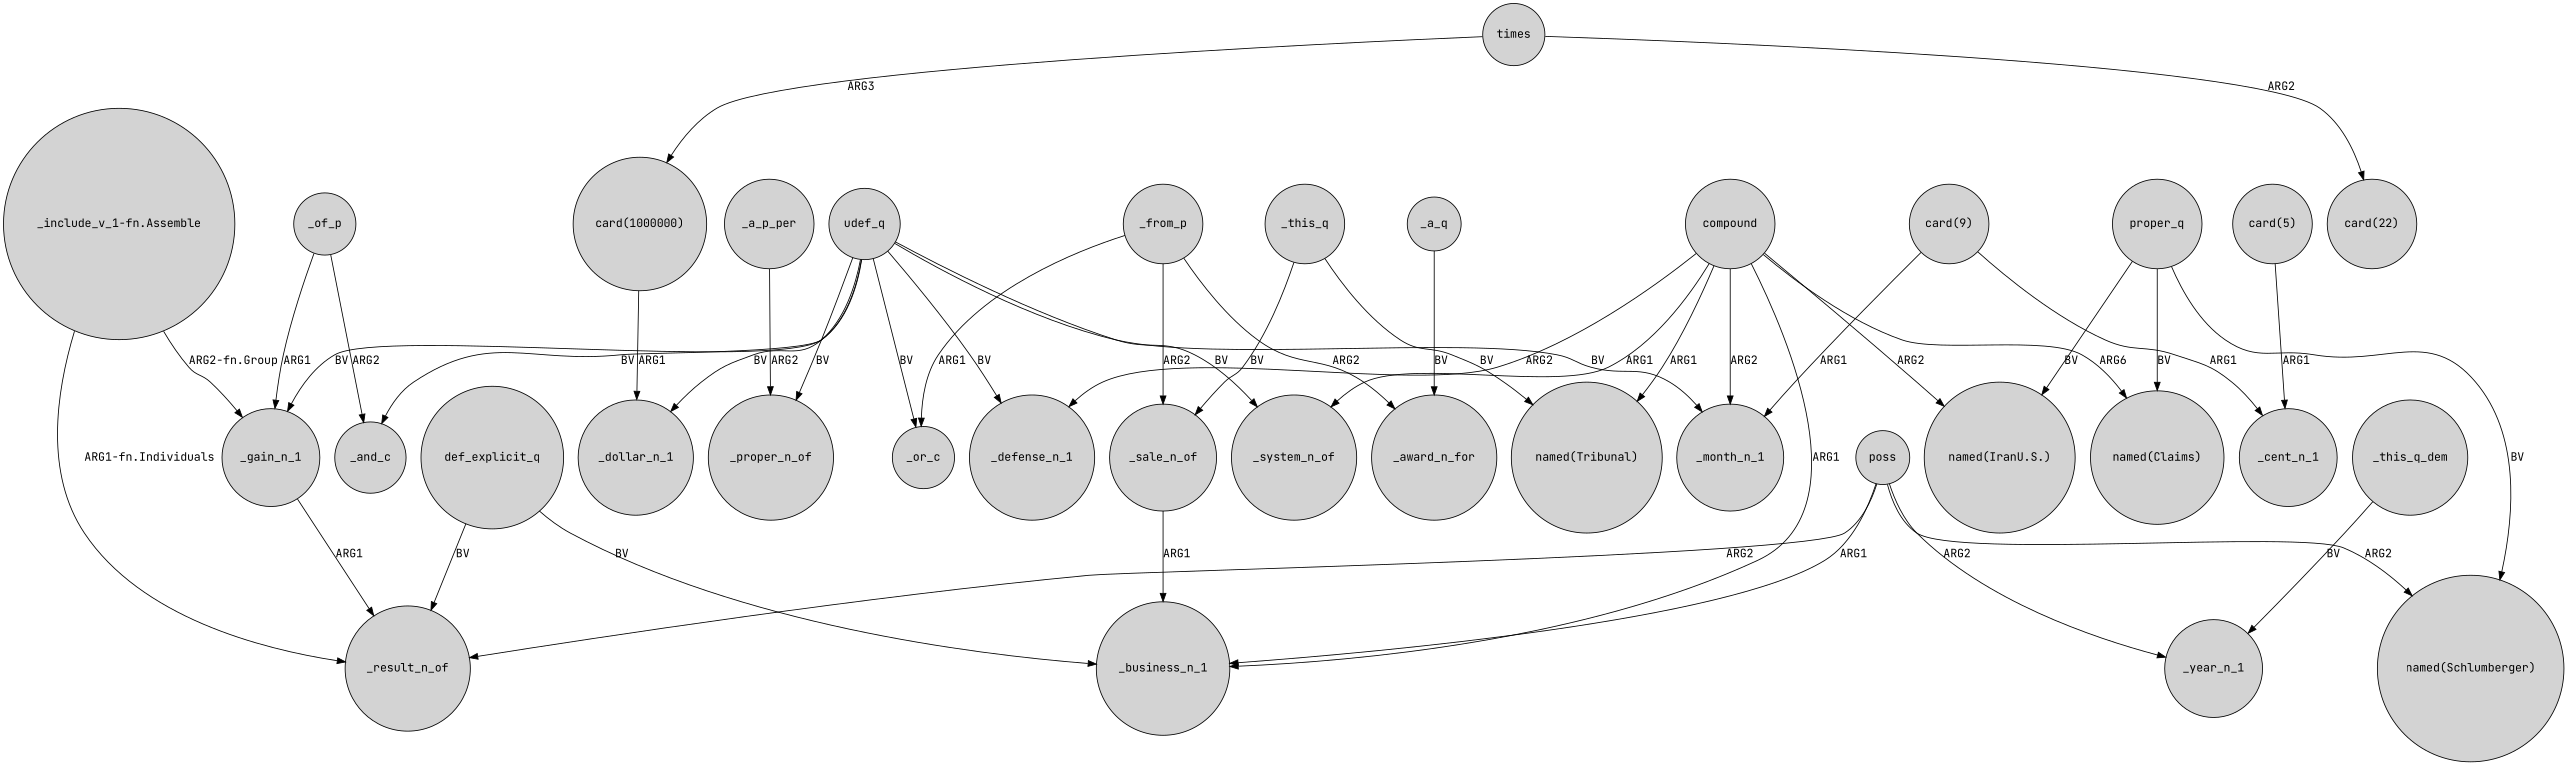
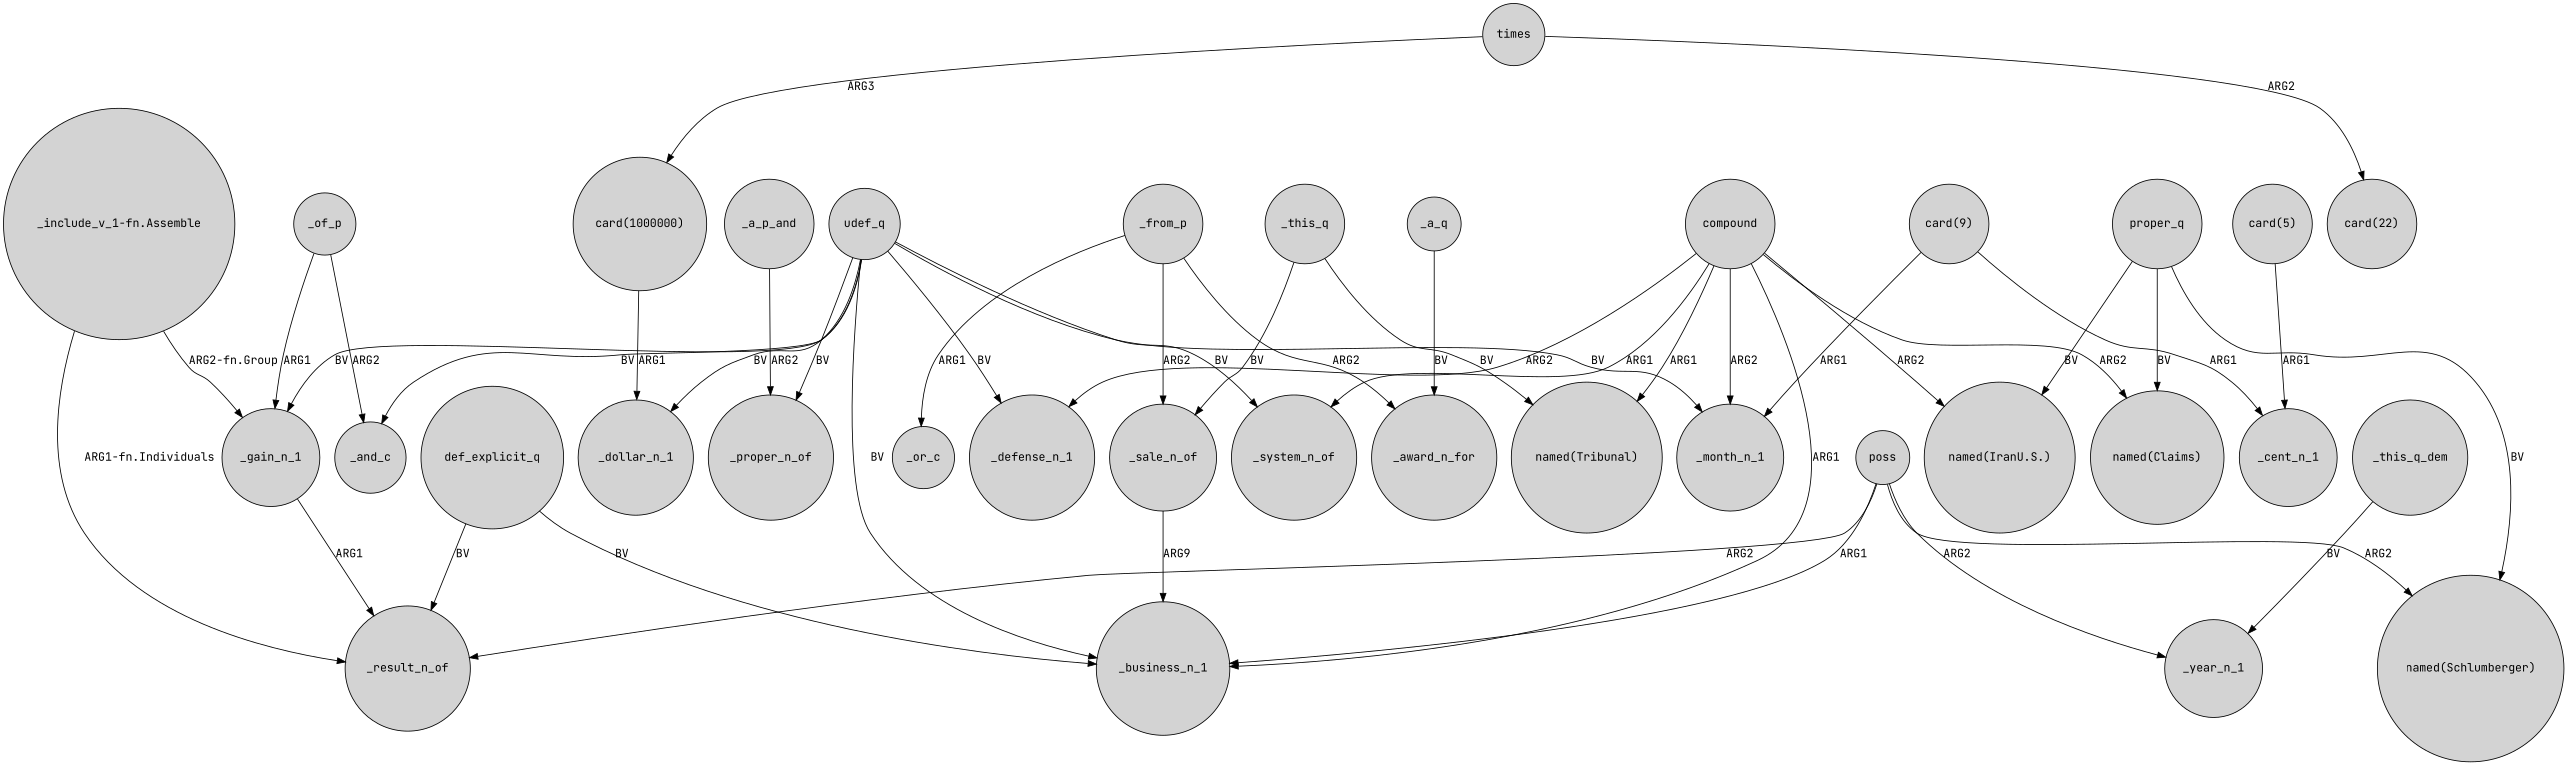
(769, 224) -> (769, 224)
(894, 339) -> (867, 524)
(2113, 361) -> (2113, 361)
(1177, 554) -> (1177, 554)
